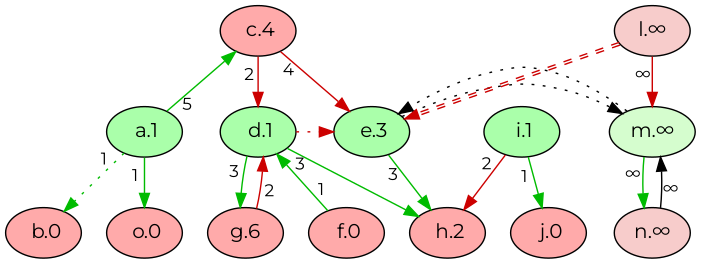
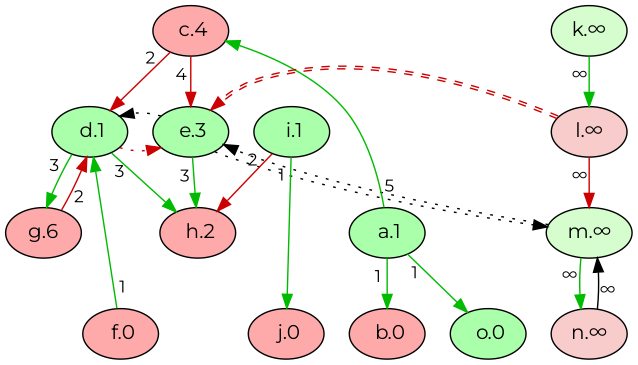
none -> (589, 31)
none -> (147, 113)
(99, 177) -> (387, 276)
(144, 233) -> (488, 334)
